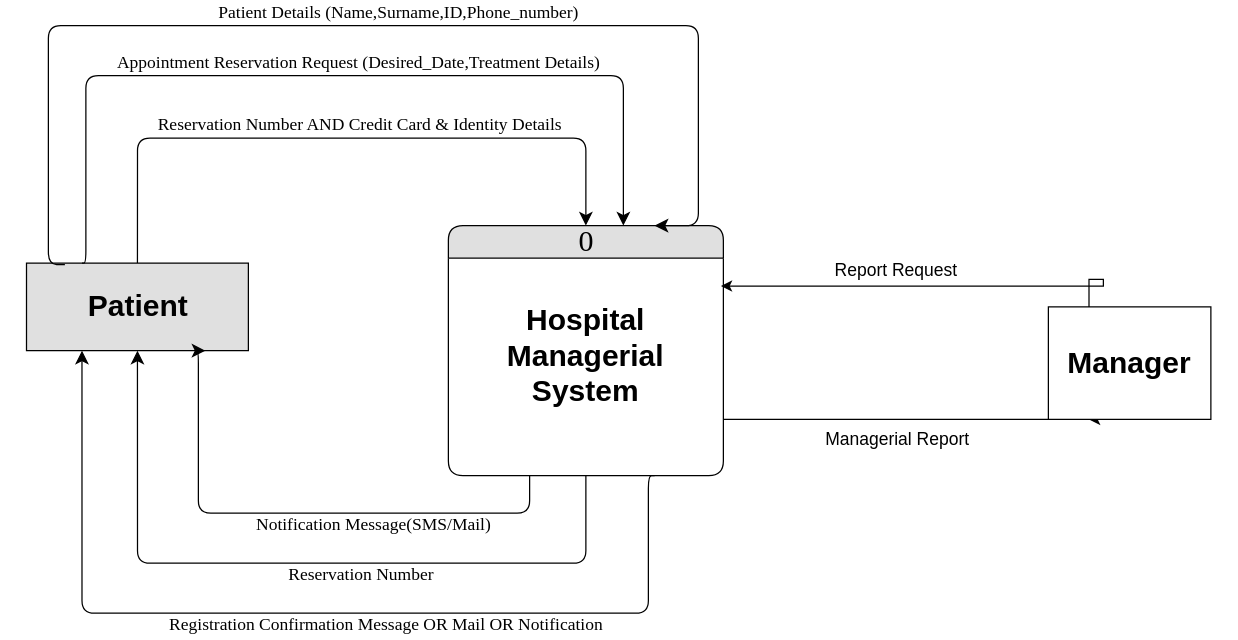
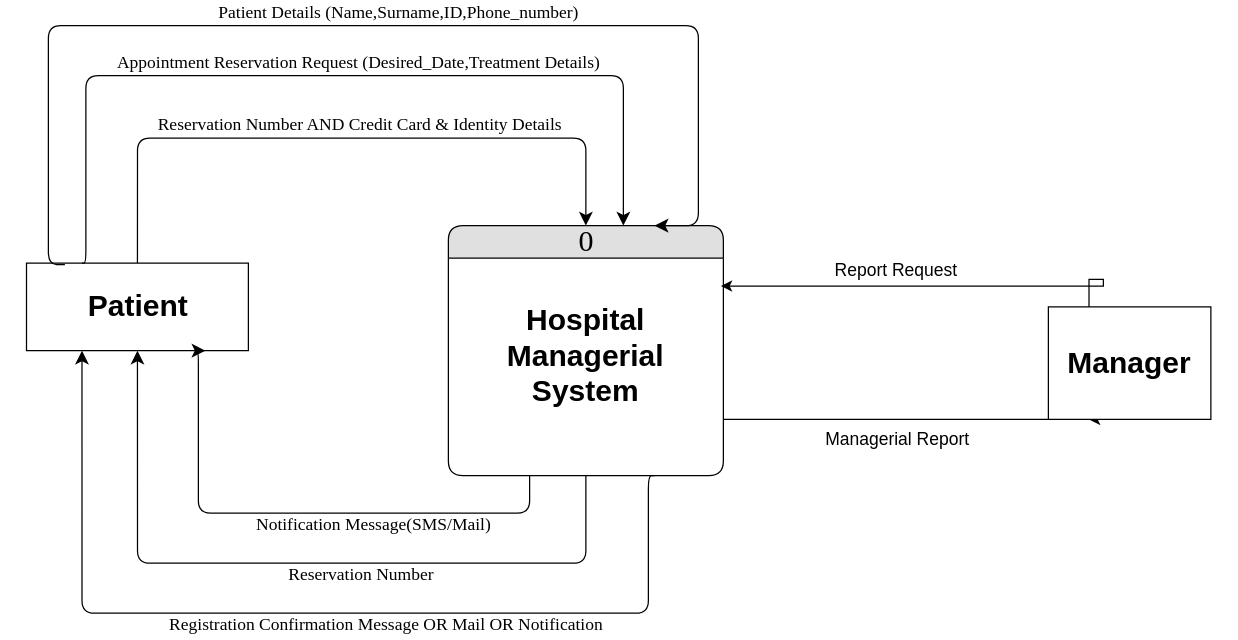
(137, 307) -> (137, 307)
